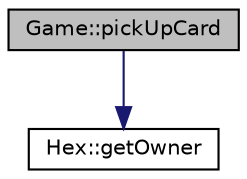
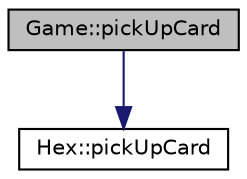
(124, 149) -> (124, 149)
